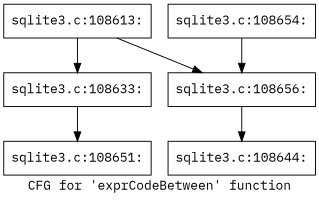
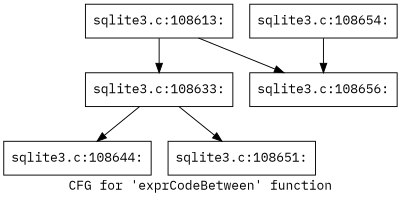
(242, 119) -> (122, 121)
